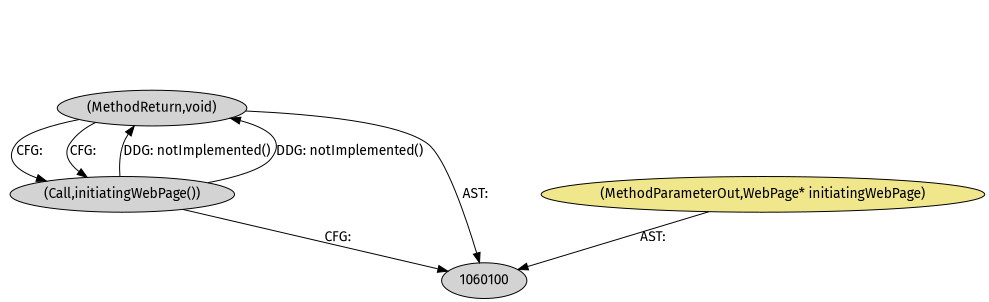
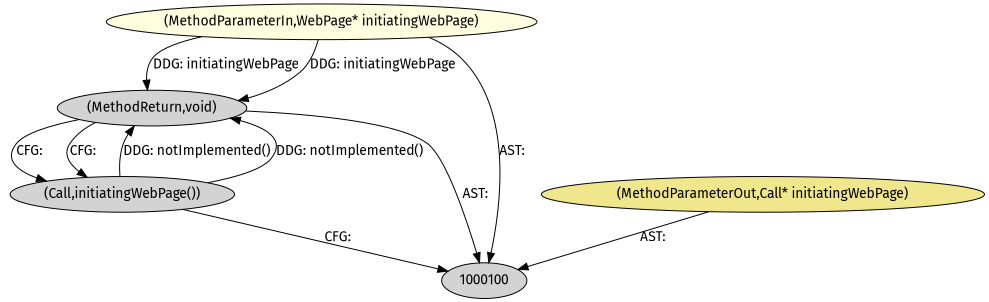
none -> (322, 22)
(763, 194) -> (763, 194)
(484, 281) -> (484, 281)
